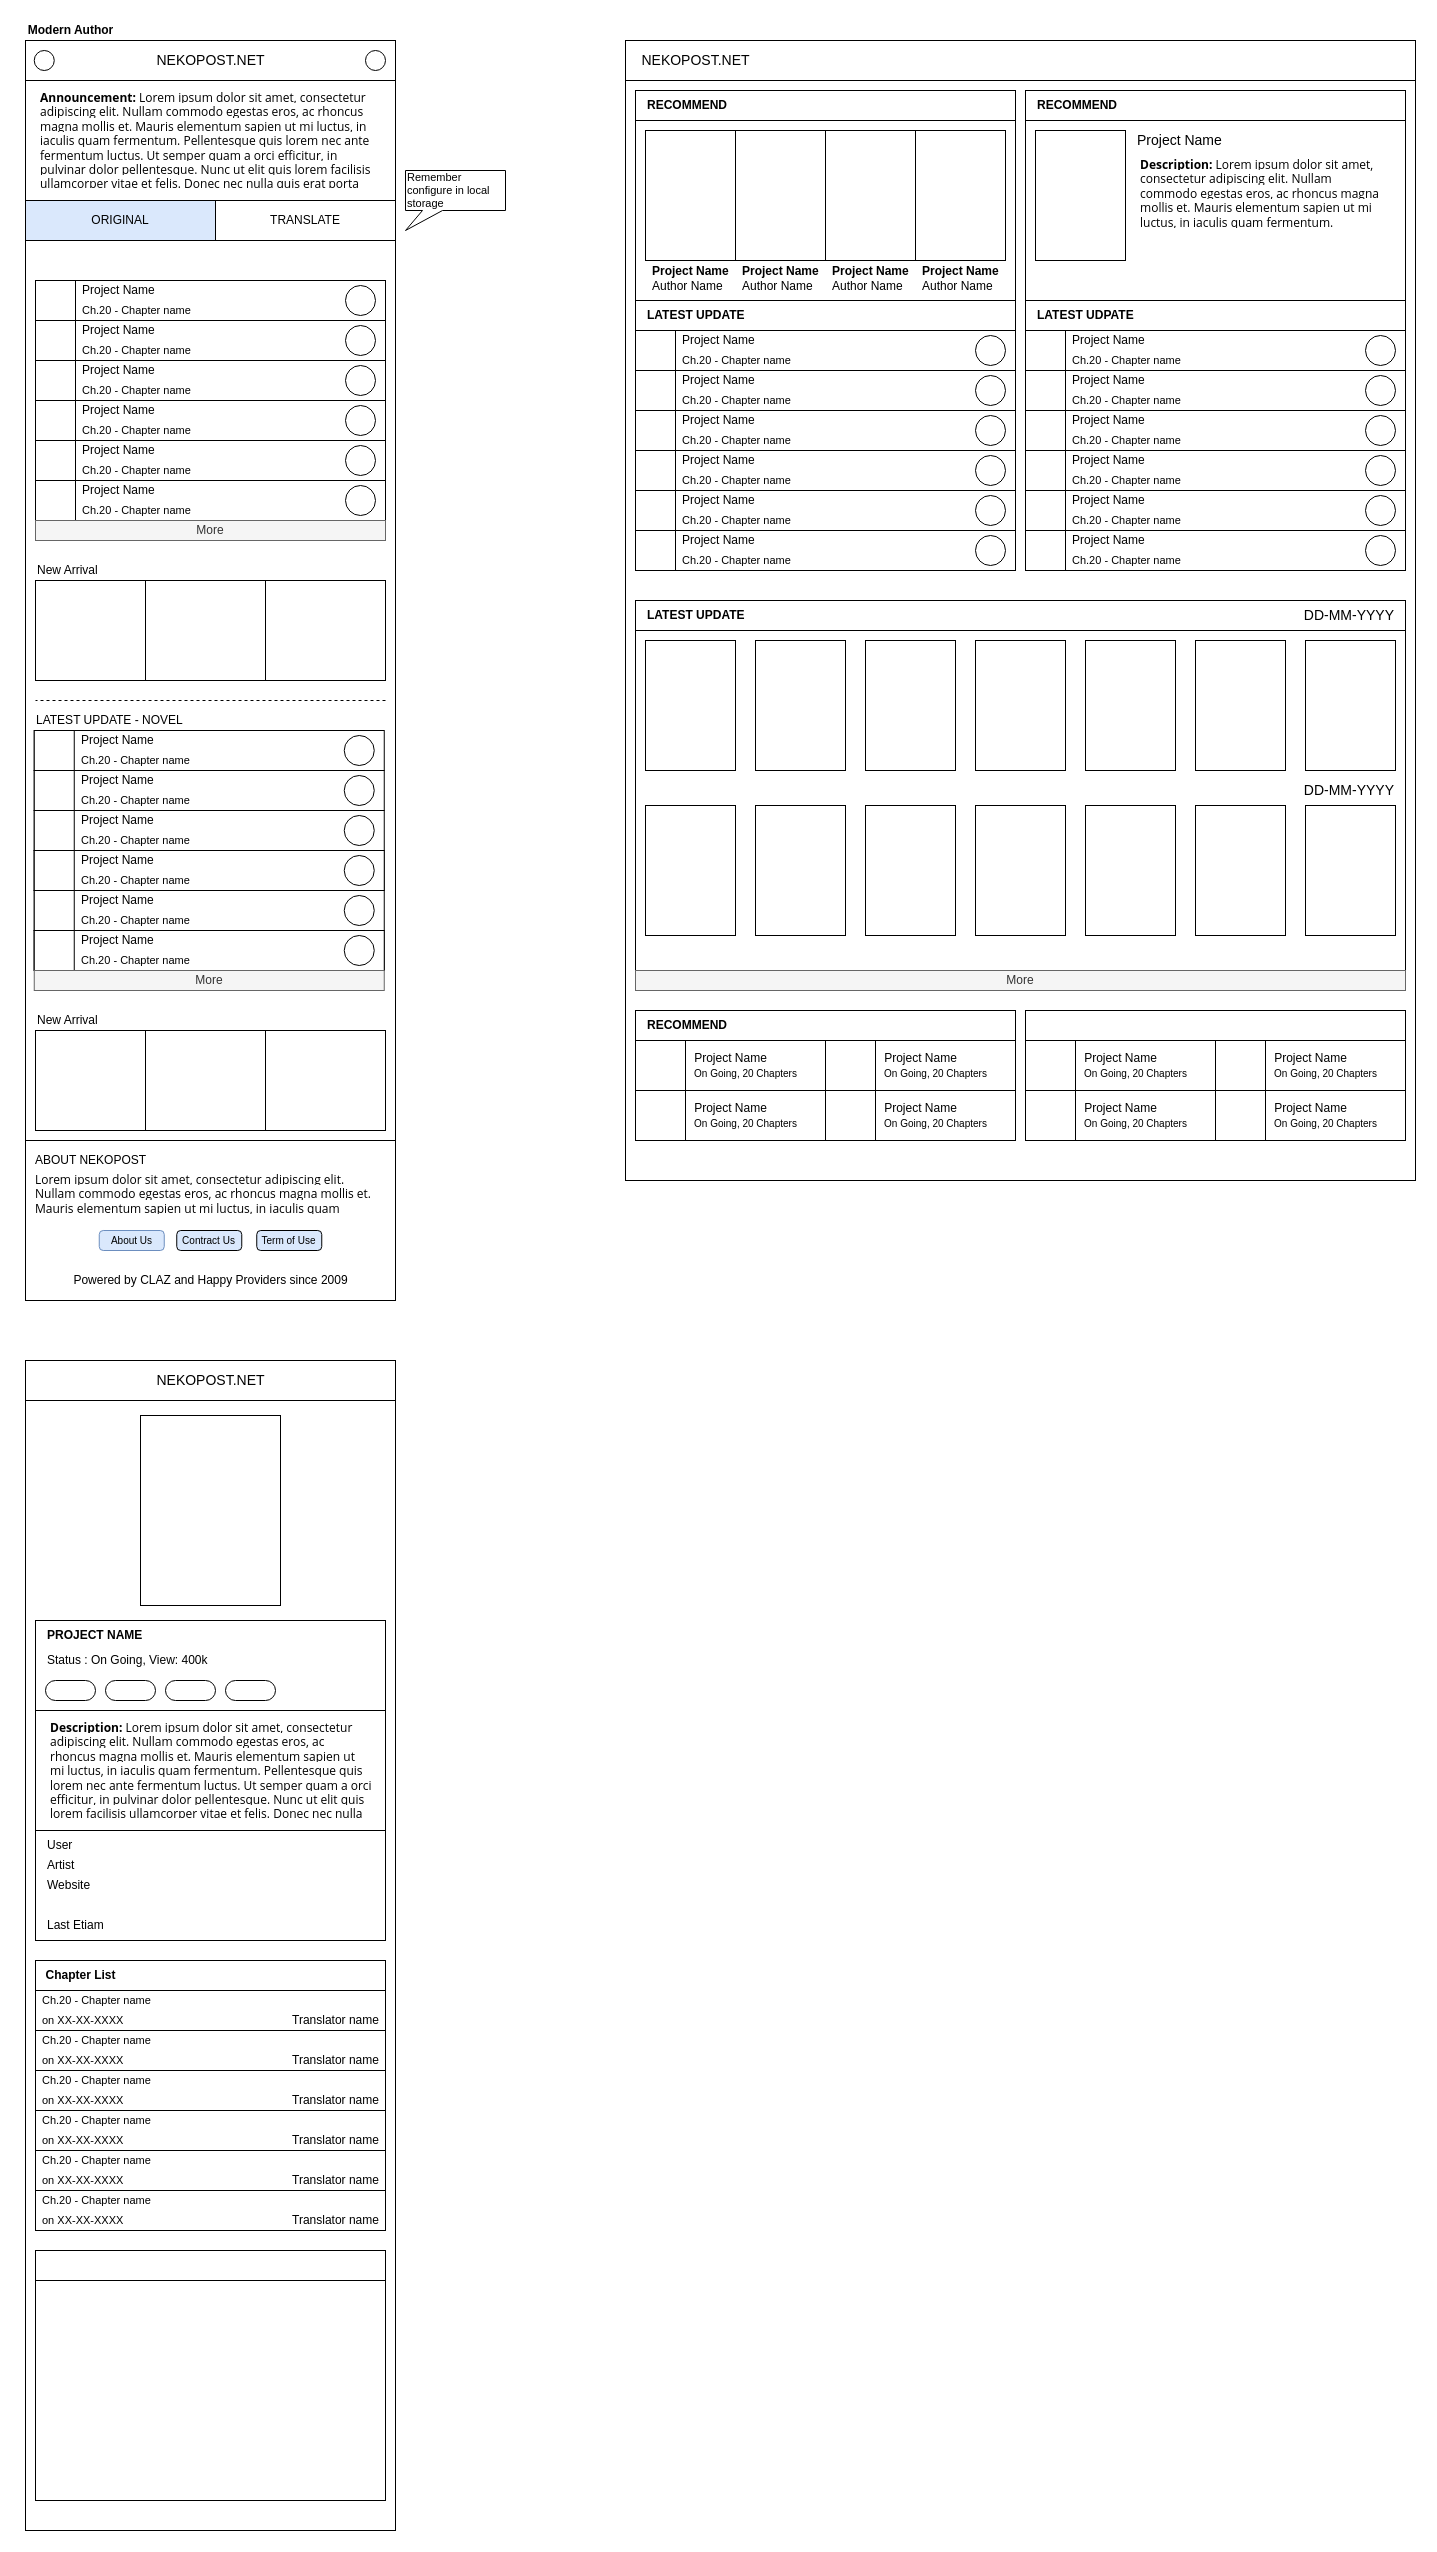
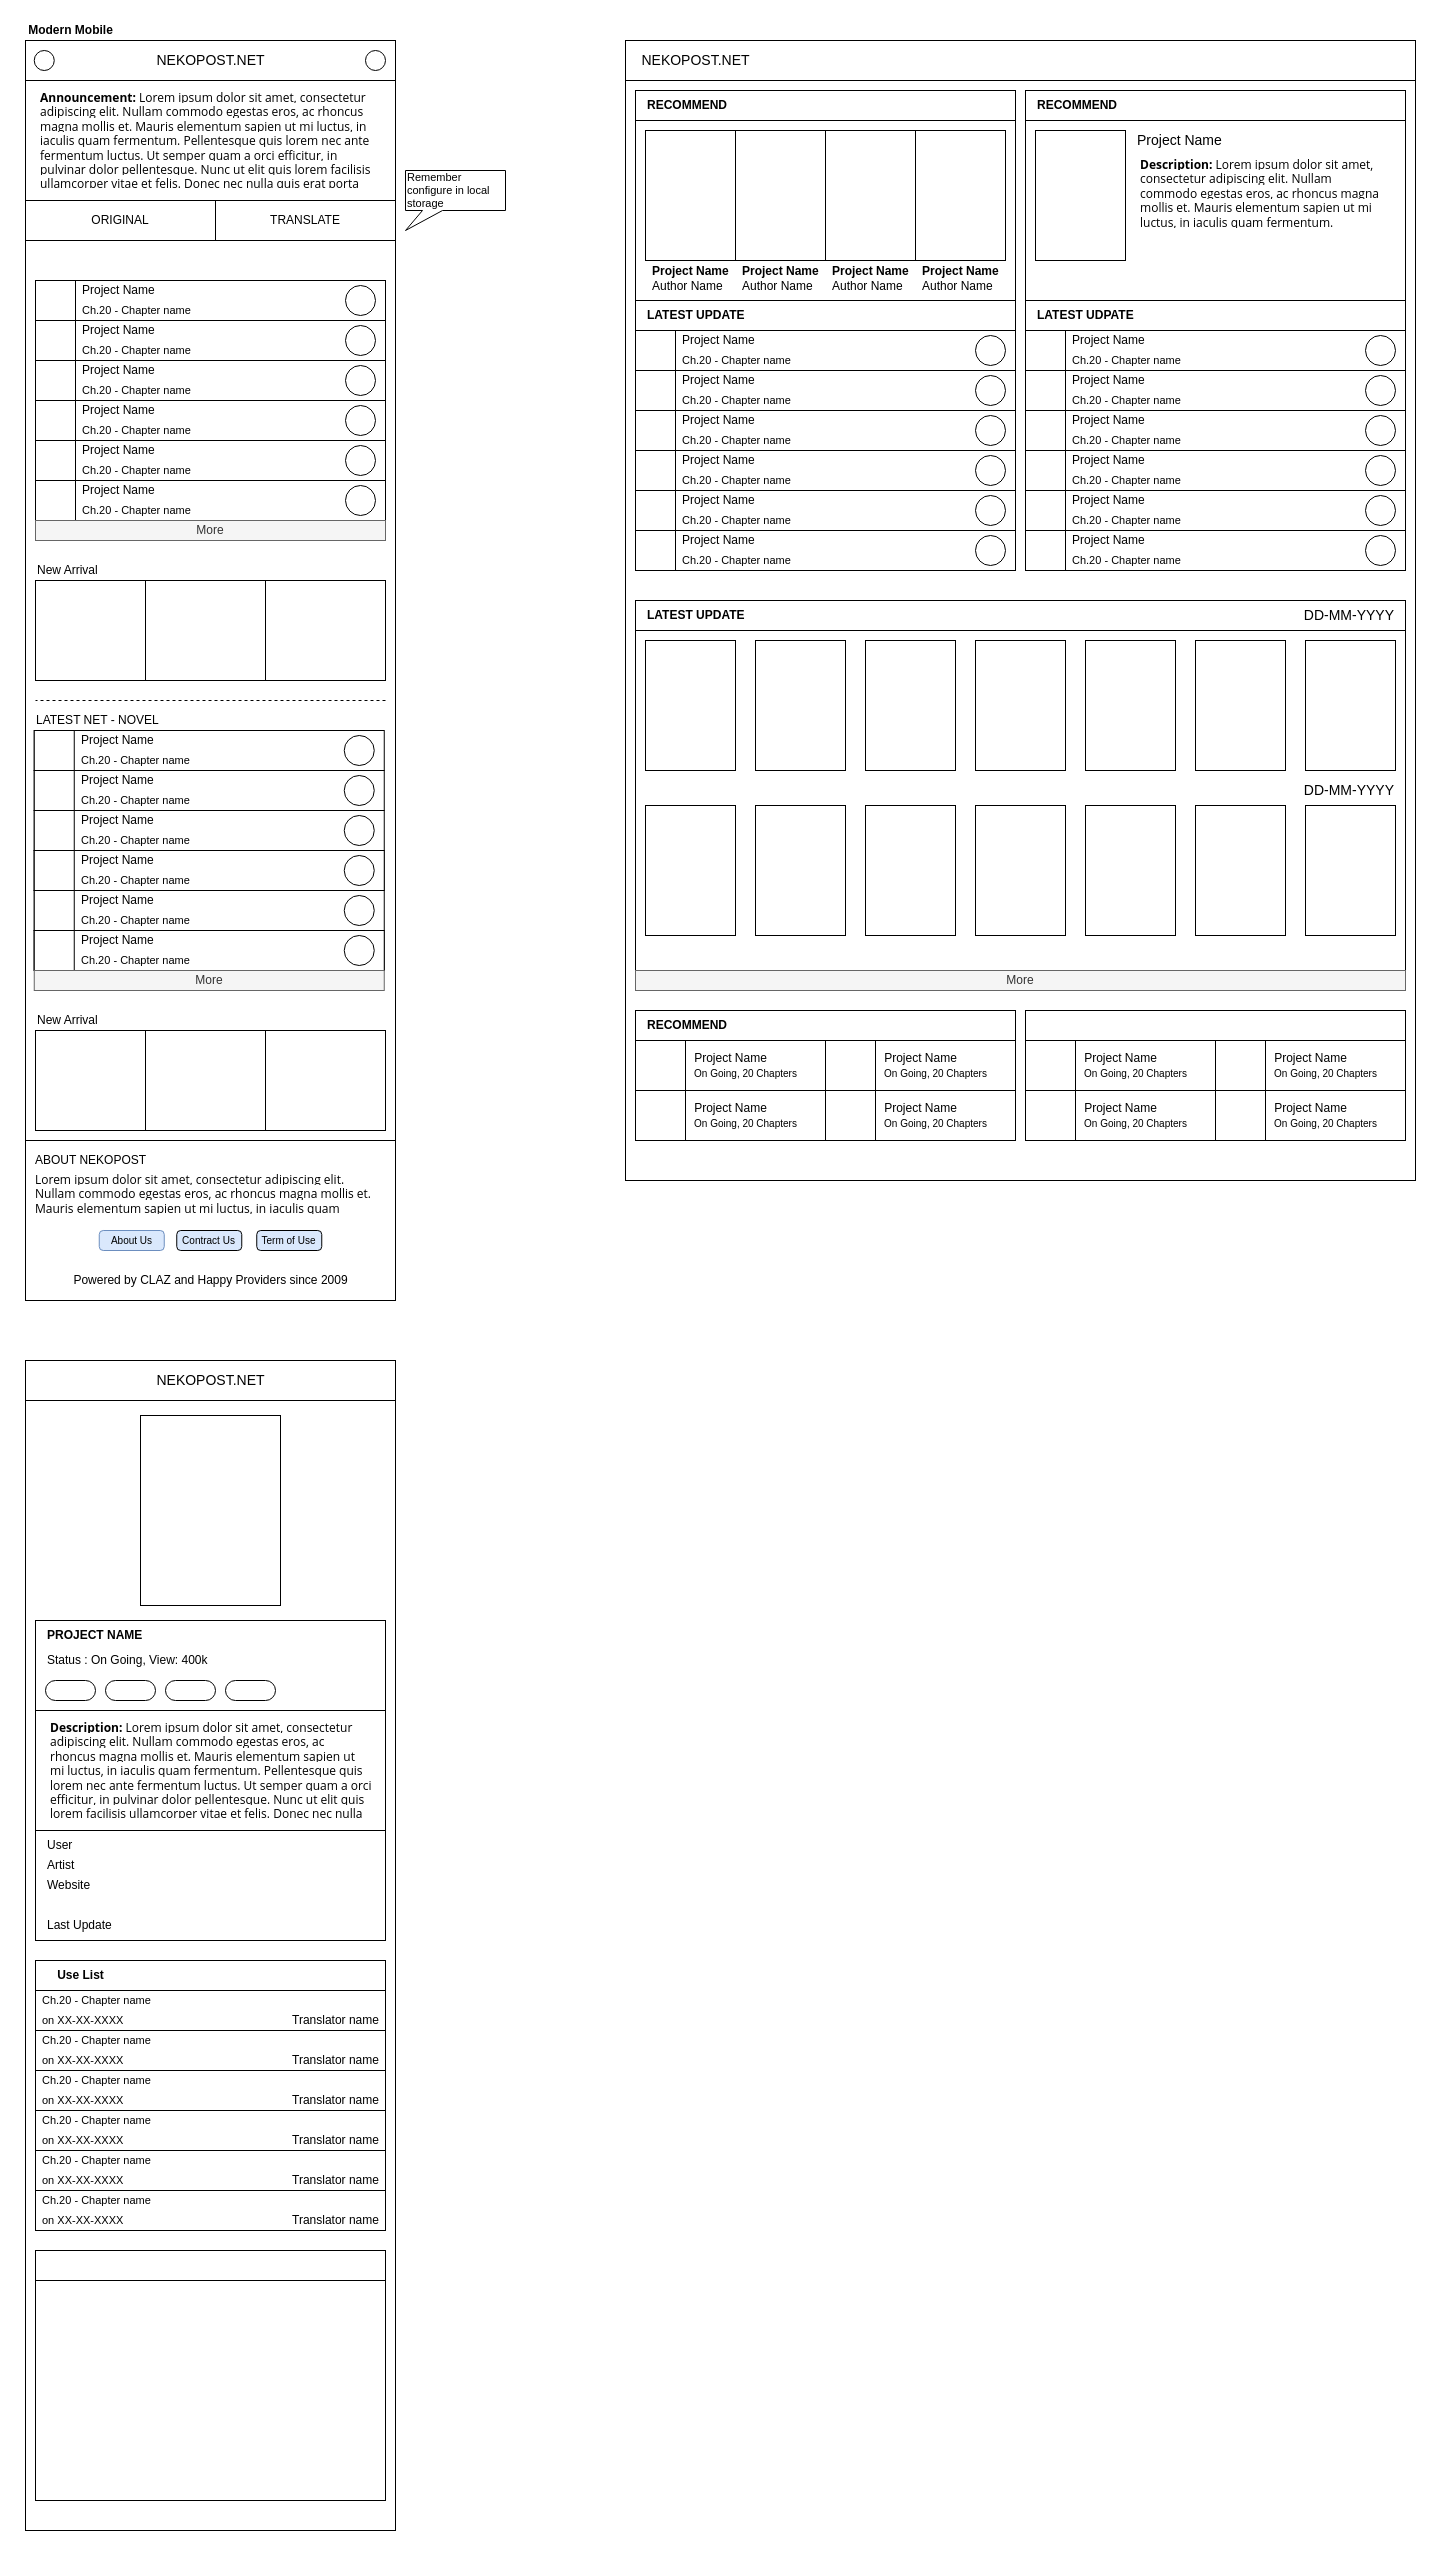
(71, 31) -> (71, 31)
(121, 221) -> (121, 221)
(102, 721) -> (92, 721)
(78, 1926) -> (83, 1926)
(81, 1976) -> (81, 1976)
